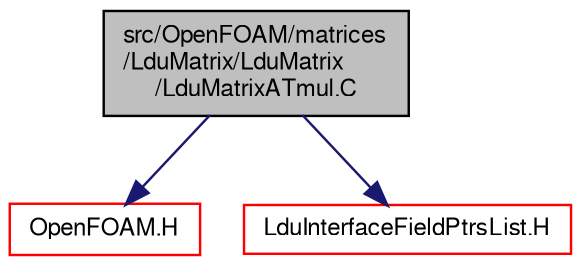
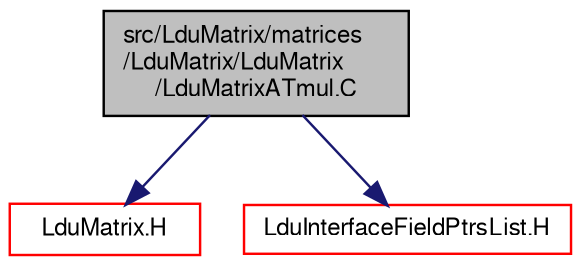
(256, 63) -> (256, 63)
(105, 229) -> (105, 229)
